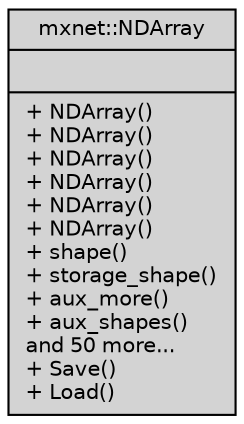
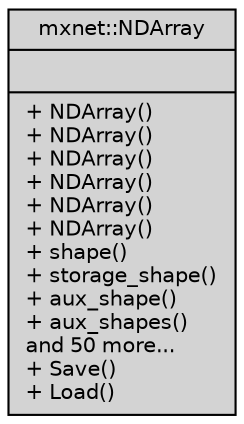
(98, 299) -> (102, 299)
